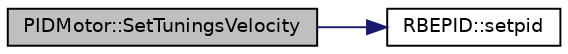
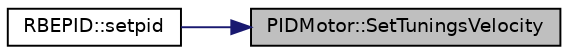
(342, 27) -> (206, 27)
